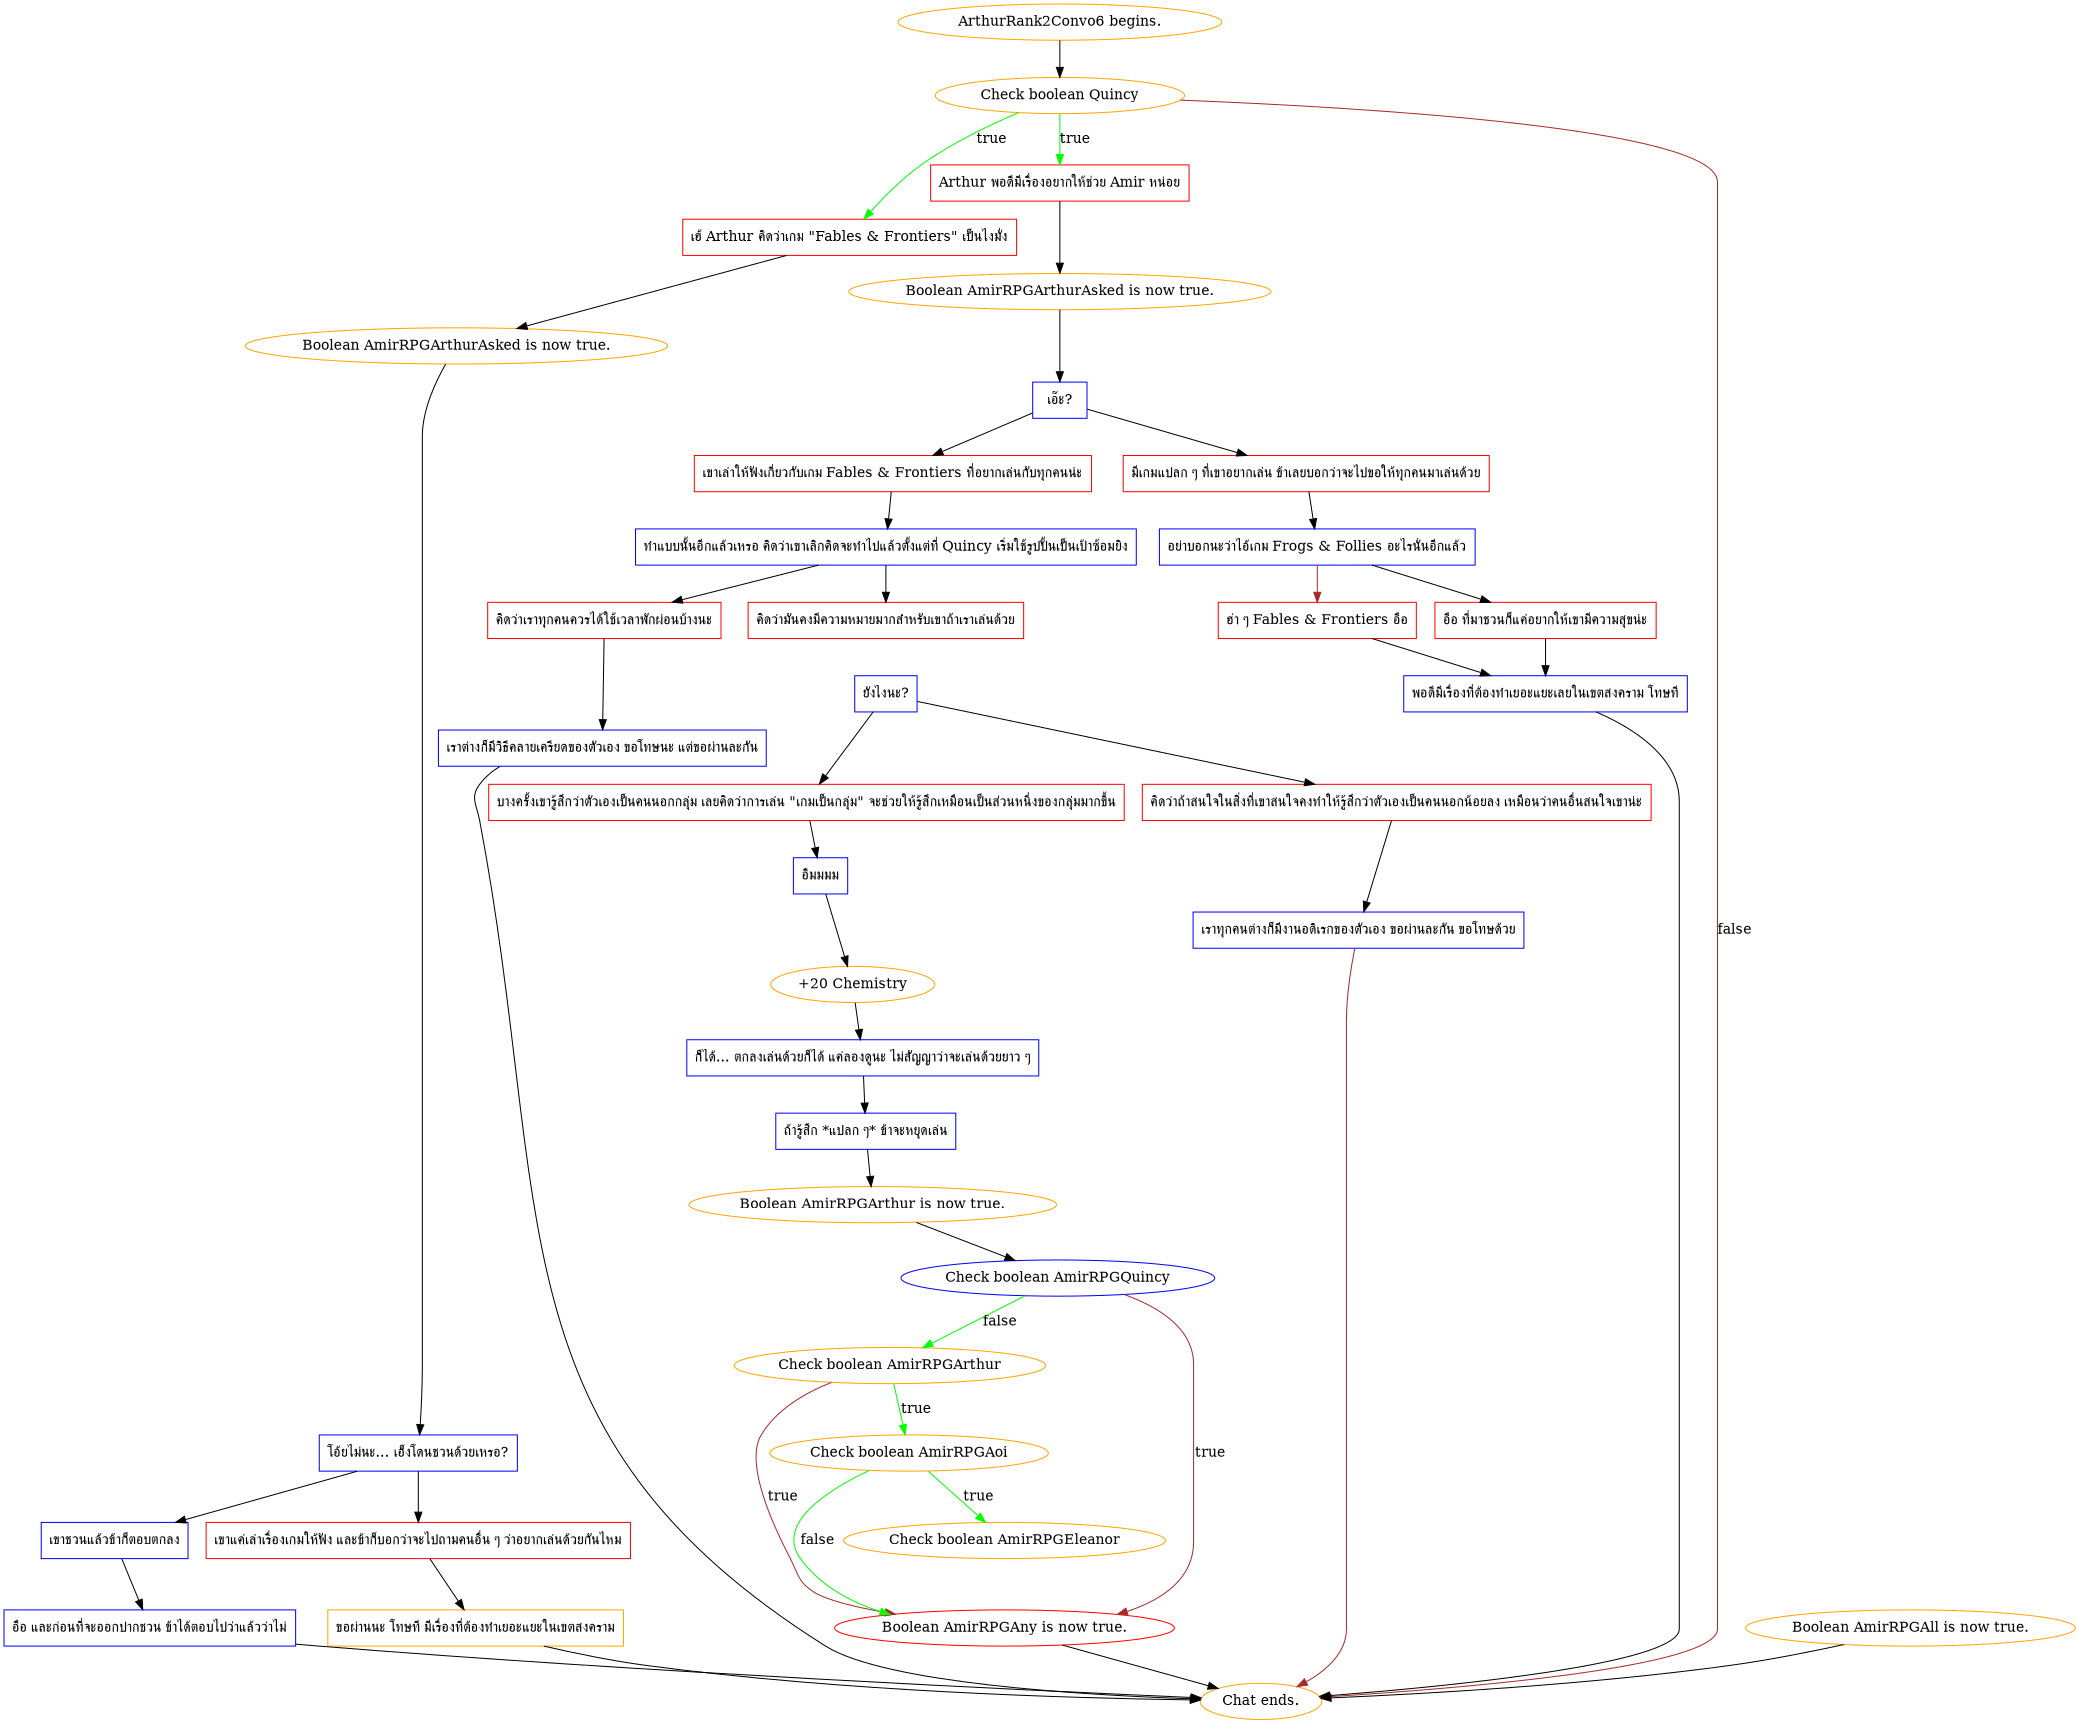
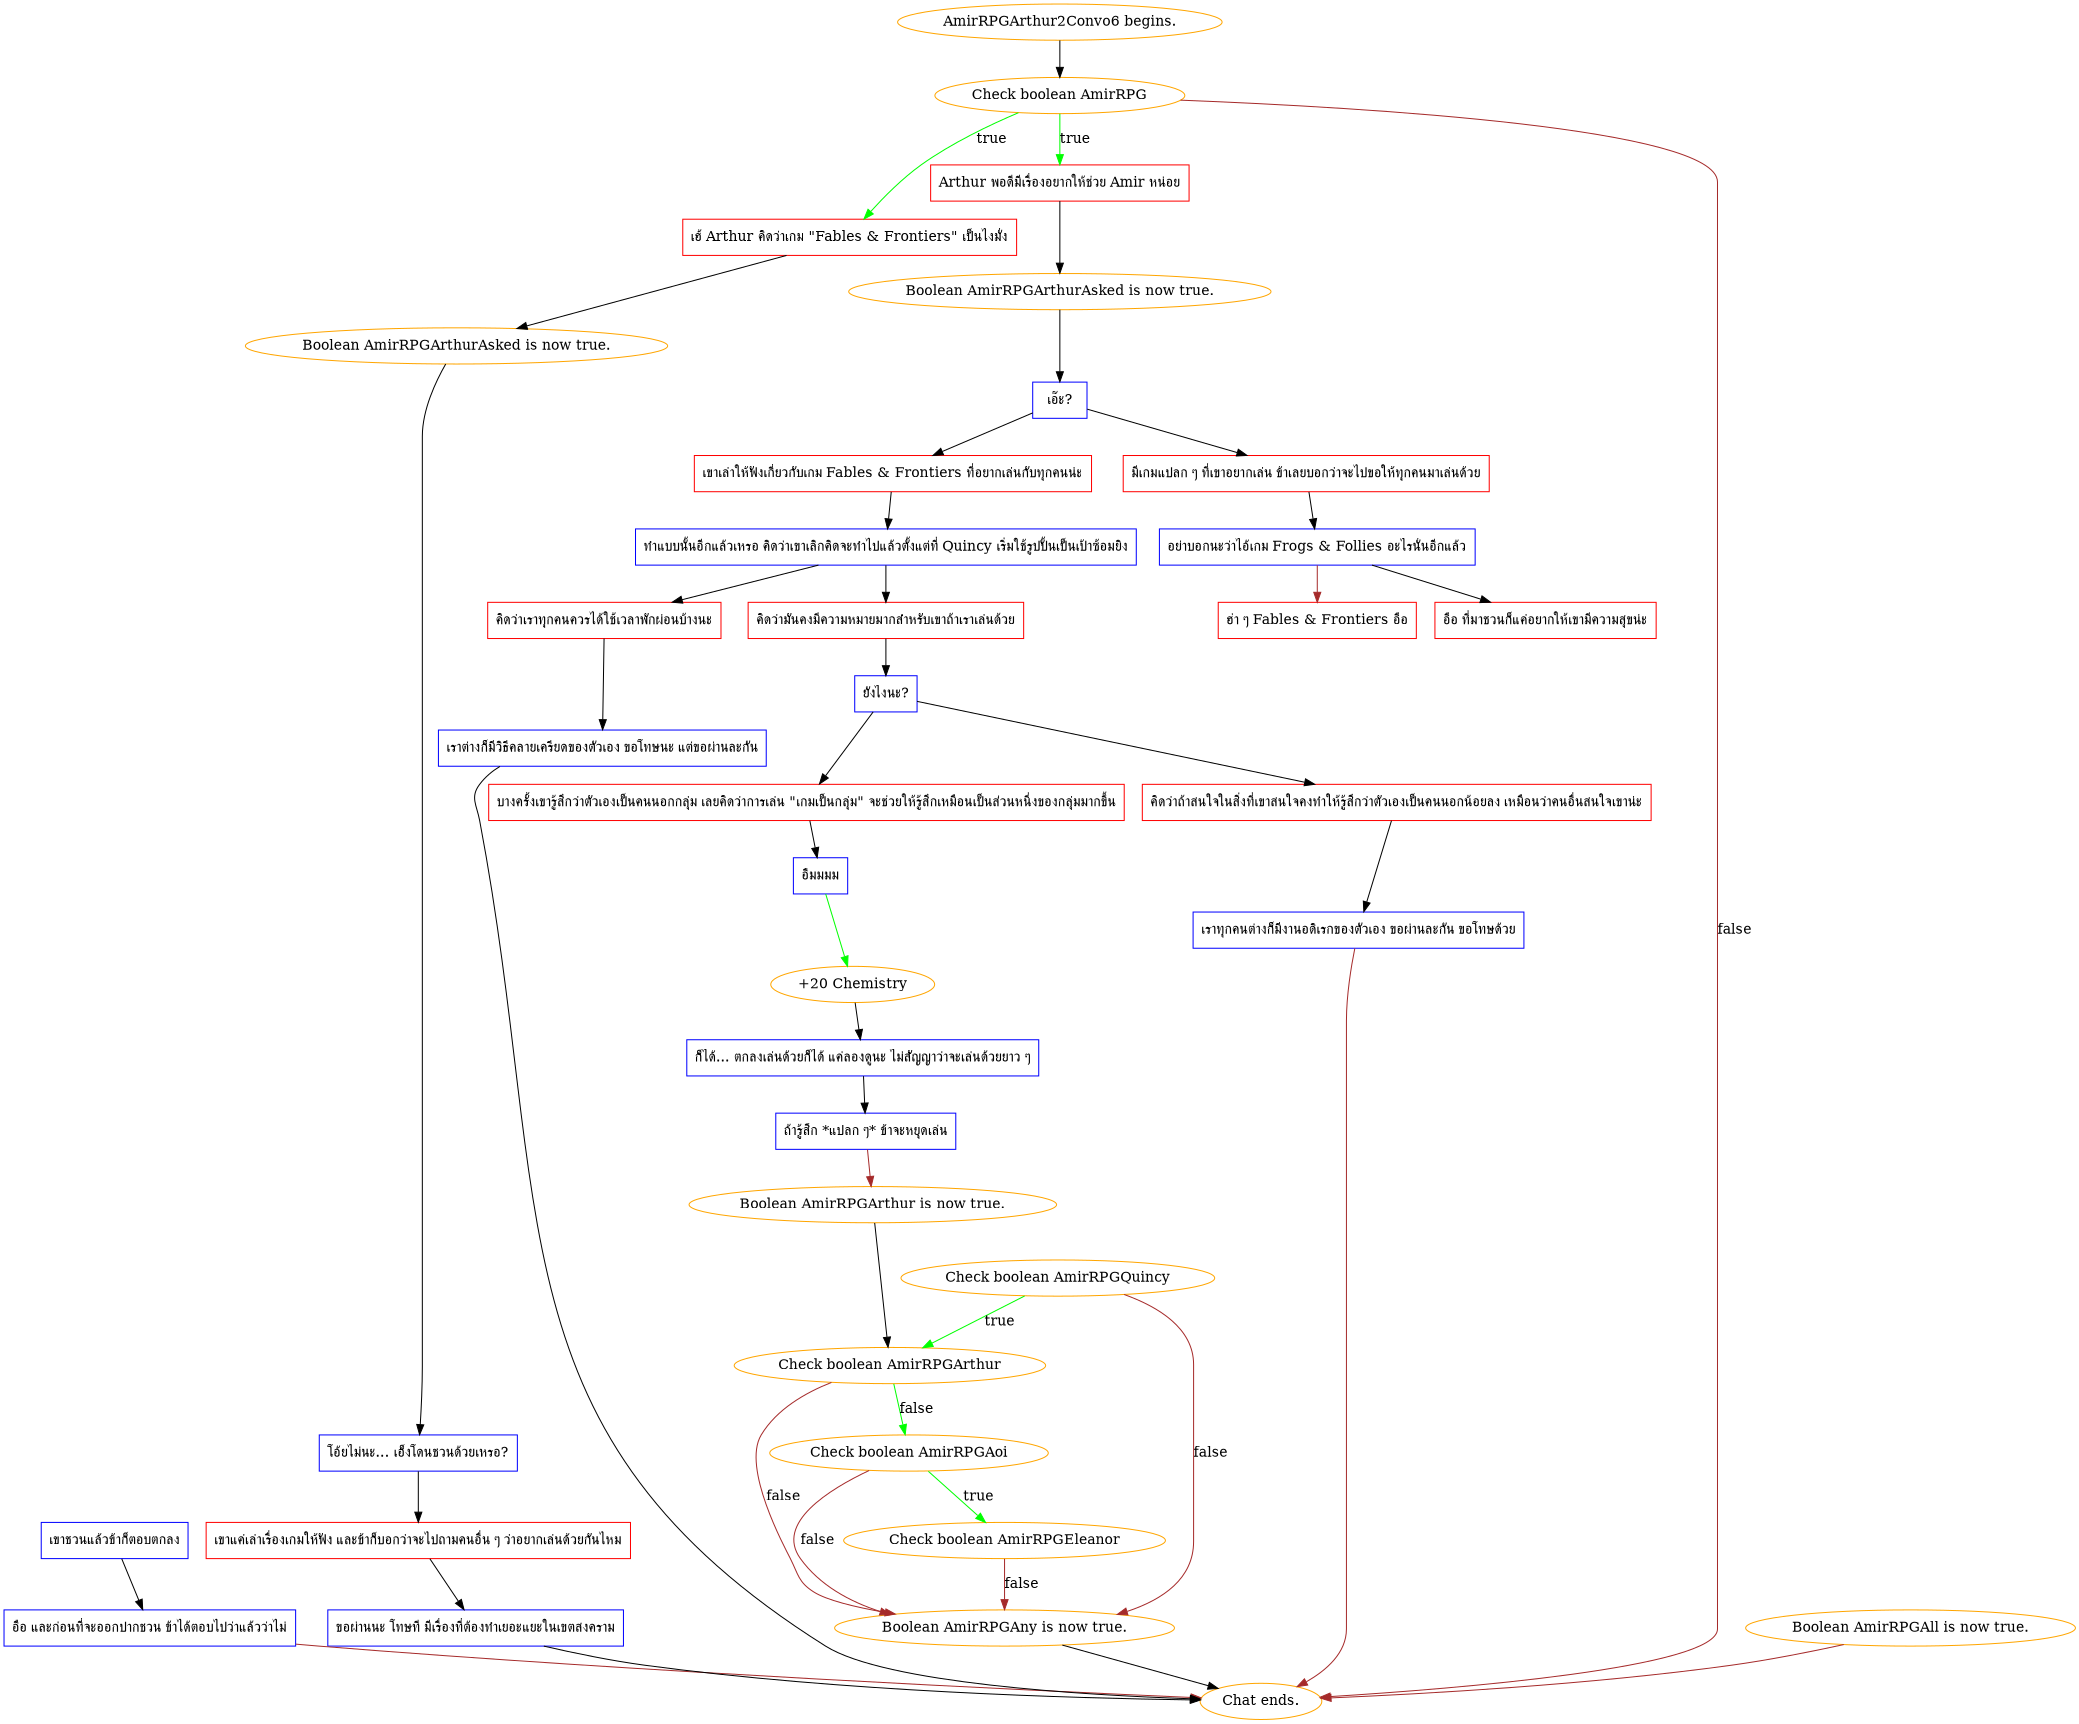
(1060, 22) -> (1060, 22)
(1060, 96) -> (1060, 96)
none -> (886, 652)
(1546, 694) -> none
(835, 925) -> (835, 925)
(869, 1163) -> (869, 1163)
(961, 1240) -> (881, 1280)
(1058, 1278) -> (1058, 1278)
(1000, 1322) -> (1000, 1322)
(917, 1409) -> (917, 1409)
(1211, 1453) -> (1211, 1453)
(271, 1495) -> none
(783, 1497) -> (783, 1497)
(794, 1545) -> (794, 1545)
none -> (1005, 1579)
(476, 1628) -> (476, 1628)
(1005, 1628) -> (1005, 1628)
(609, 1667) -> (609, 1667)
(1589, 1681) -> (1589, 1681)
